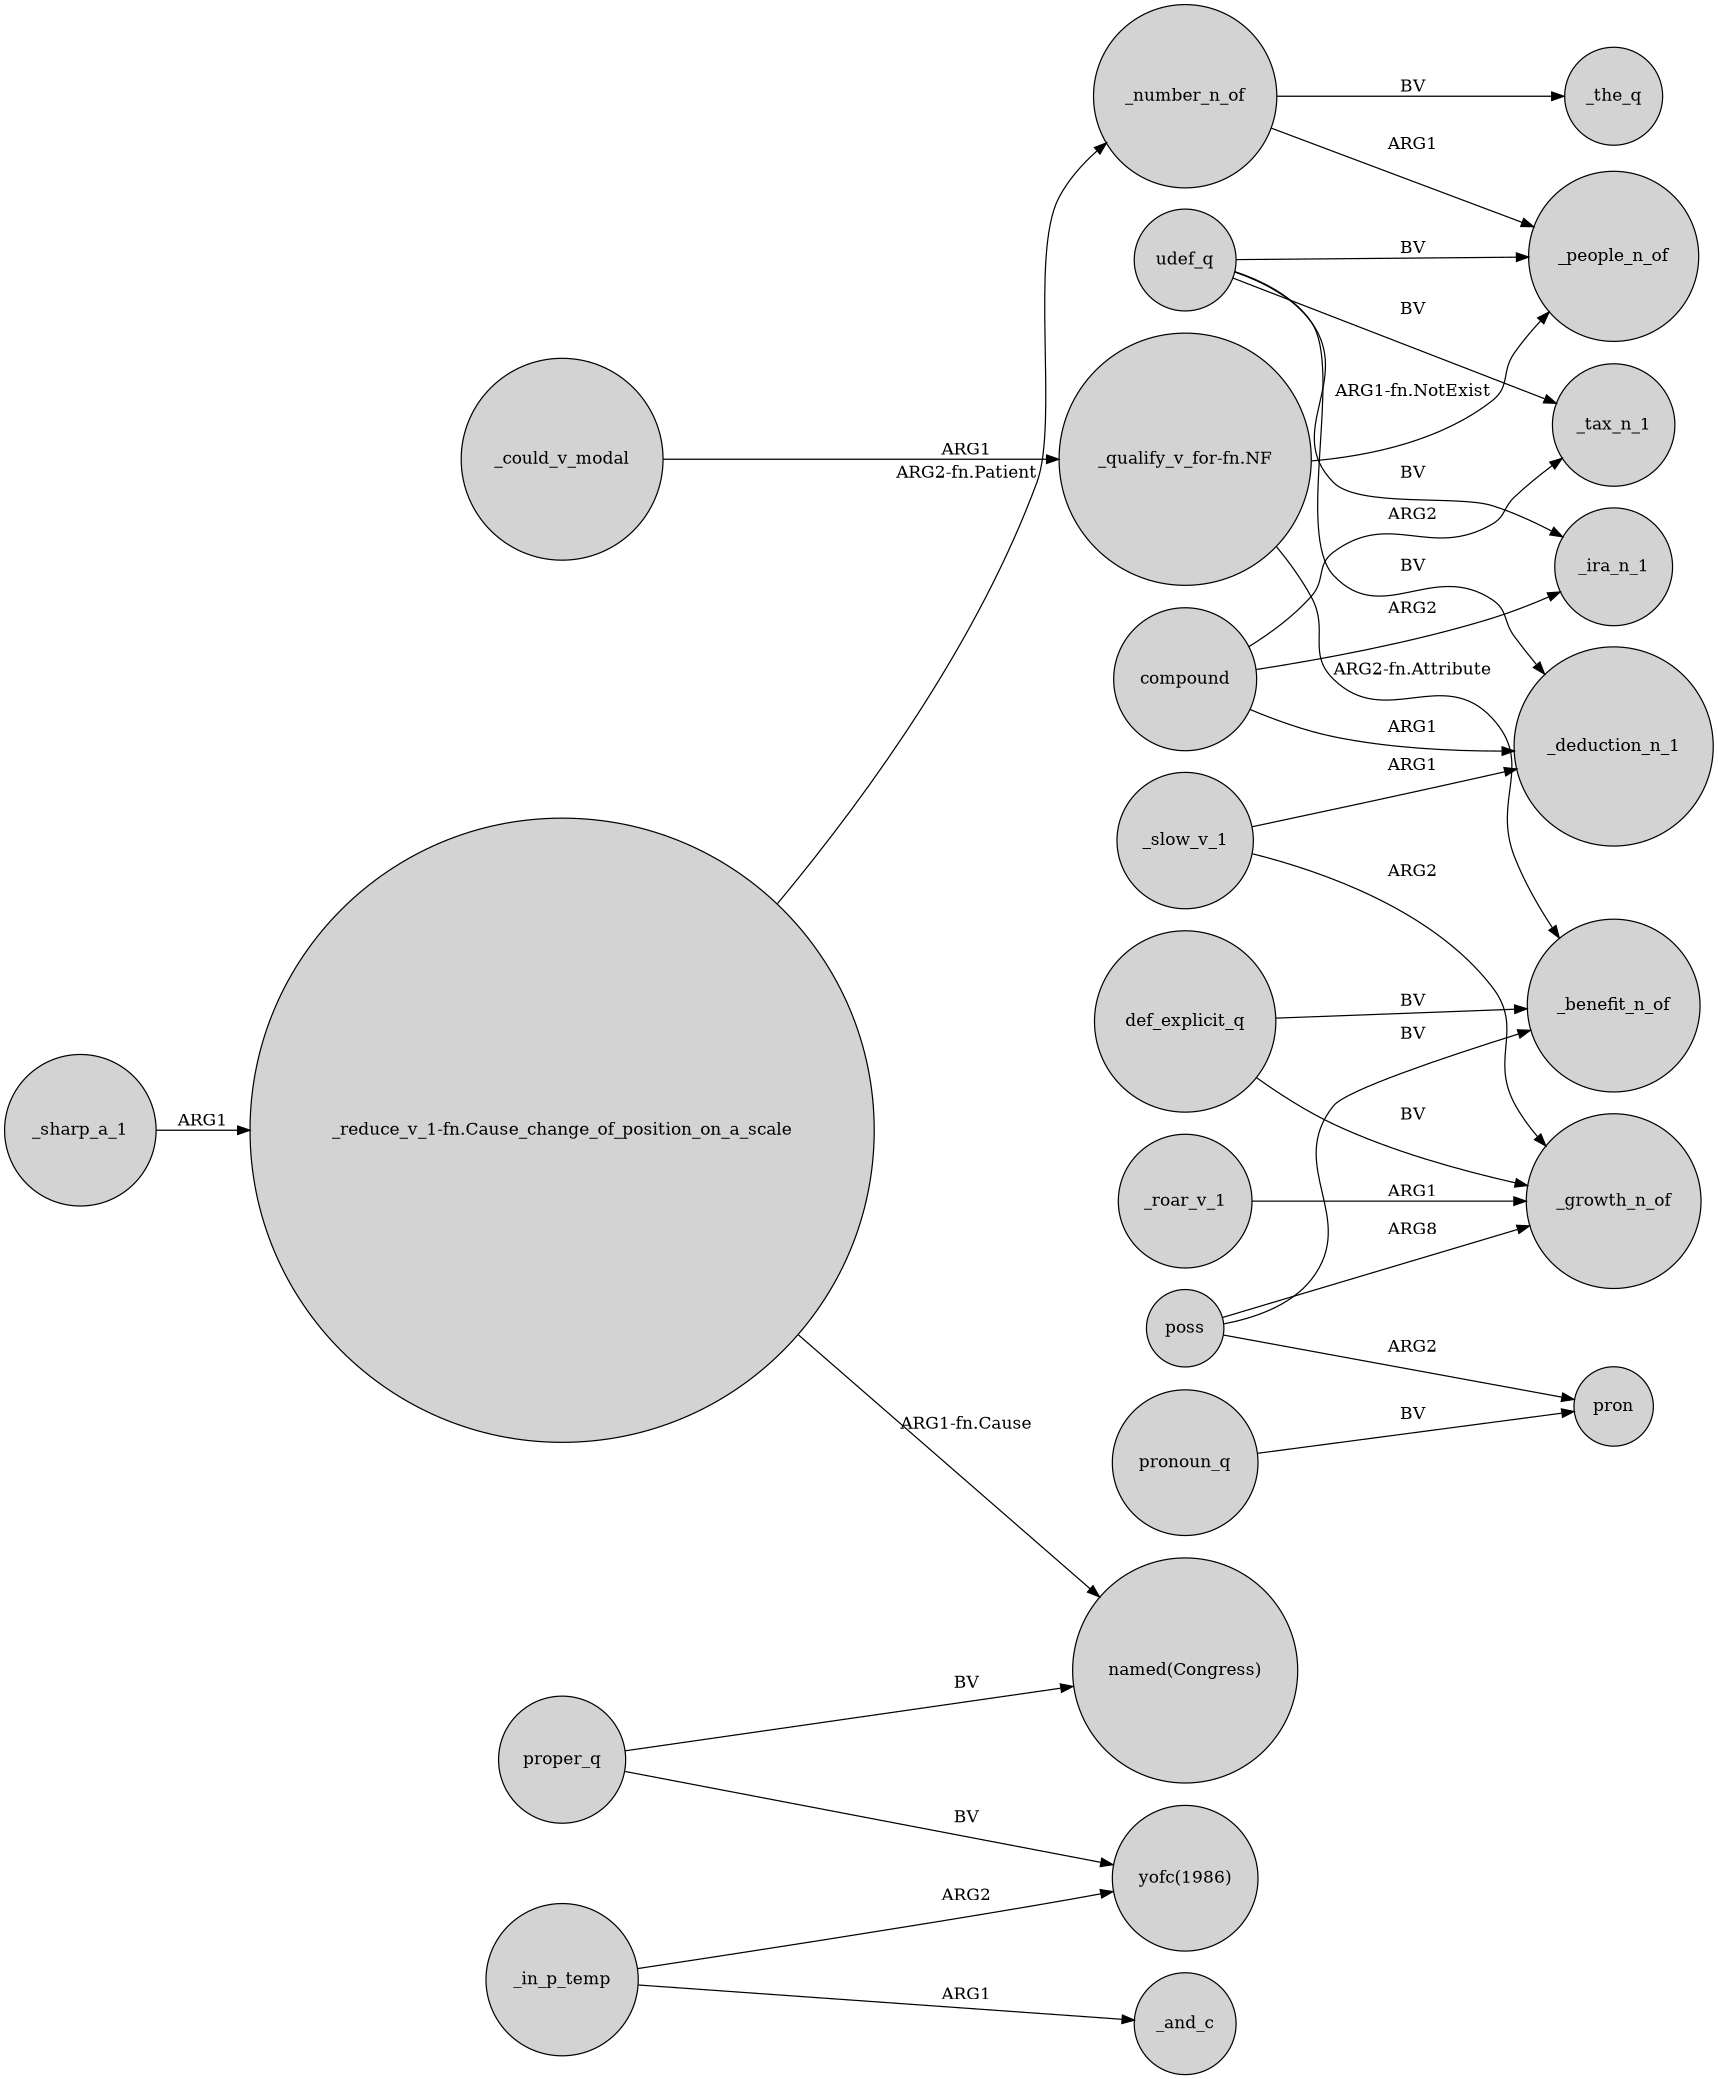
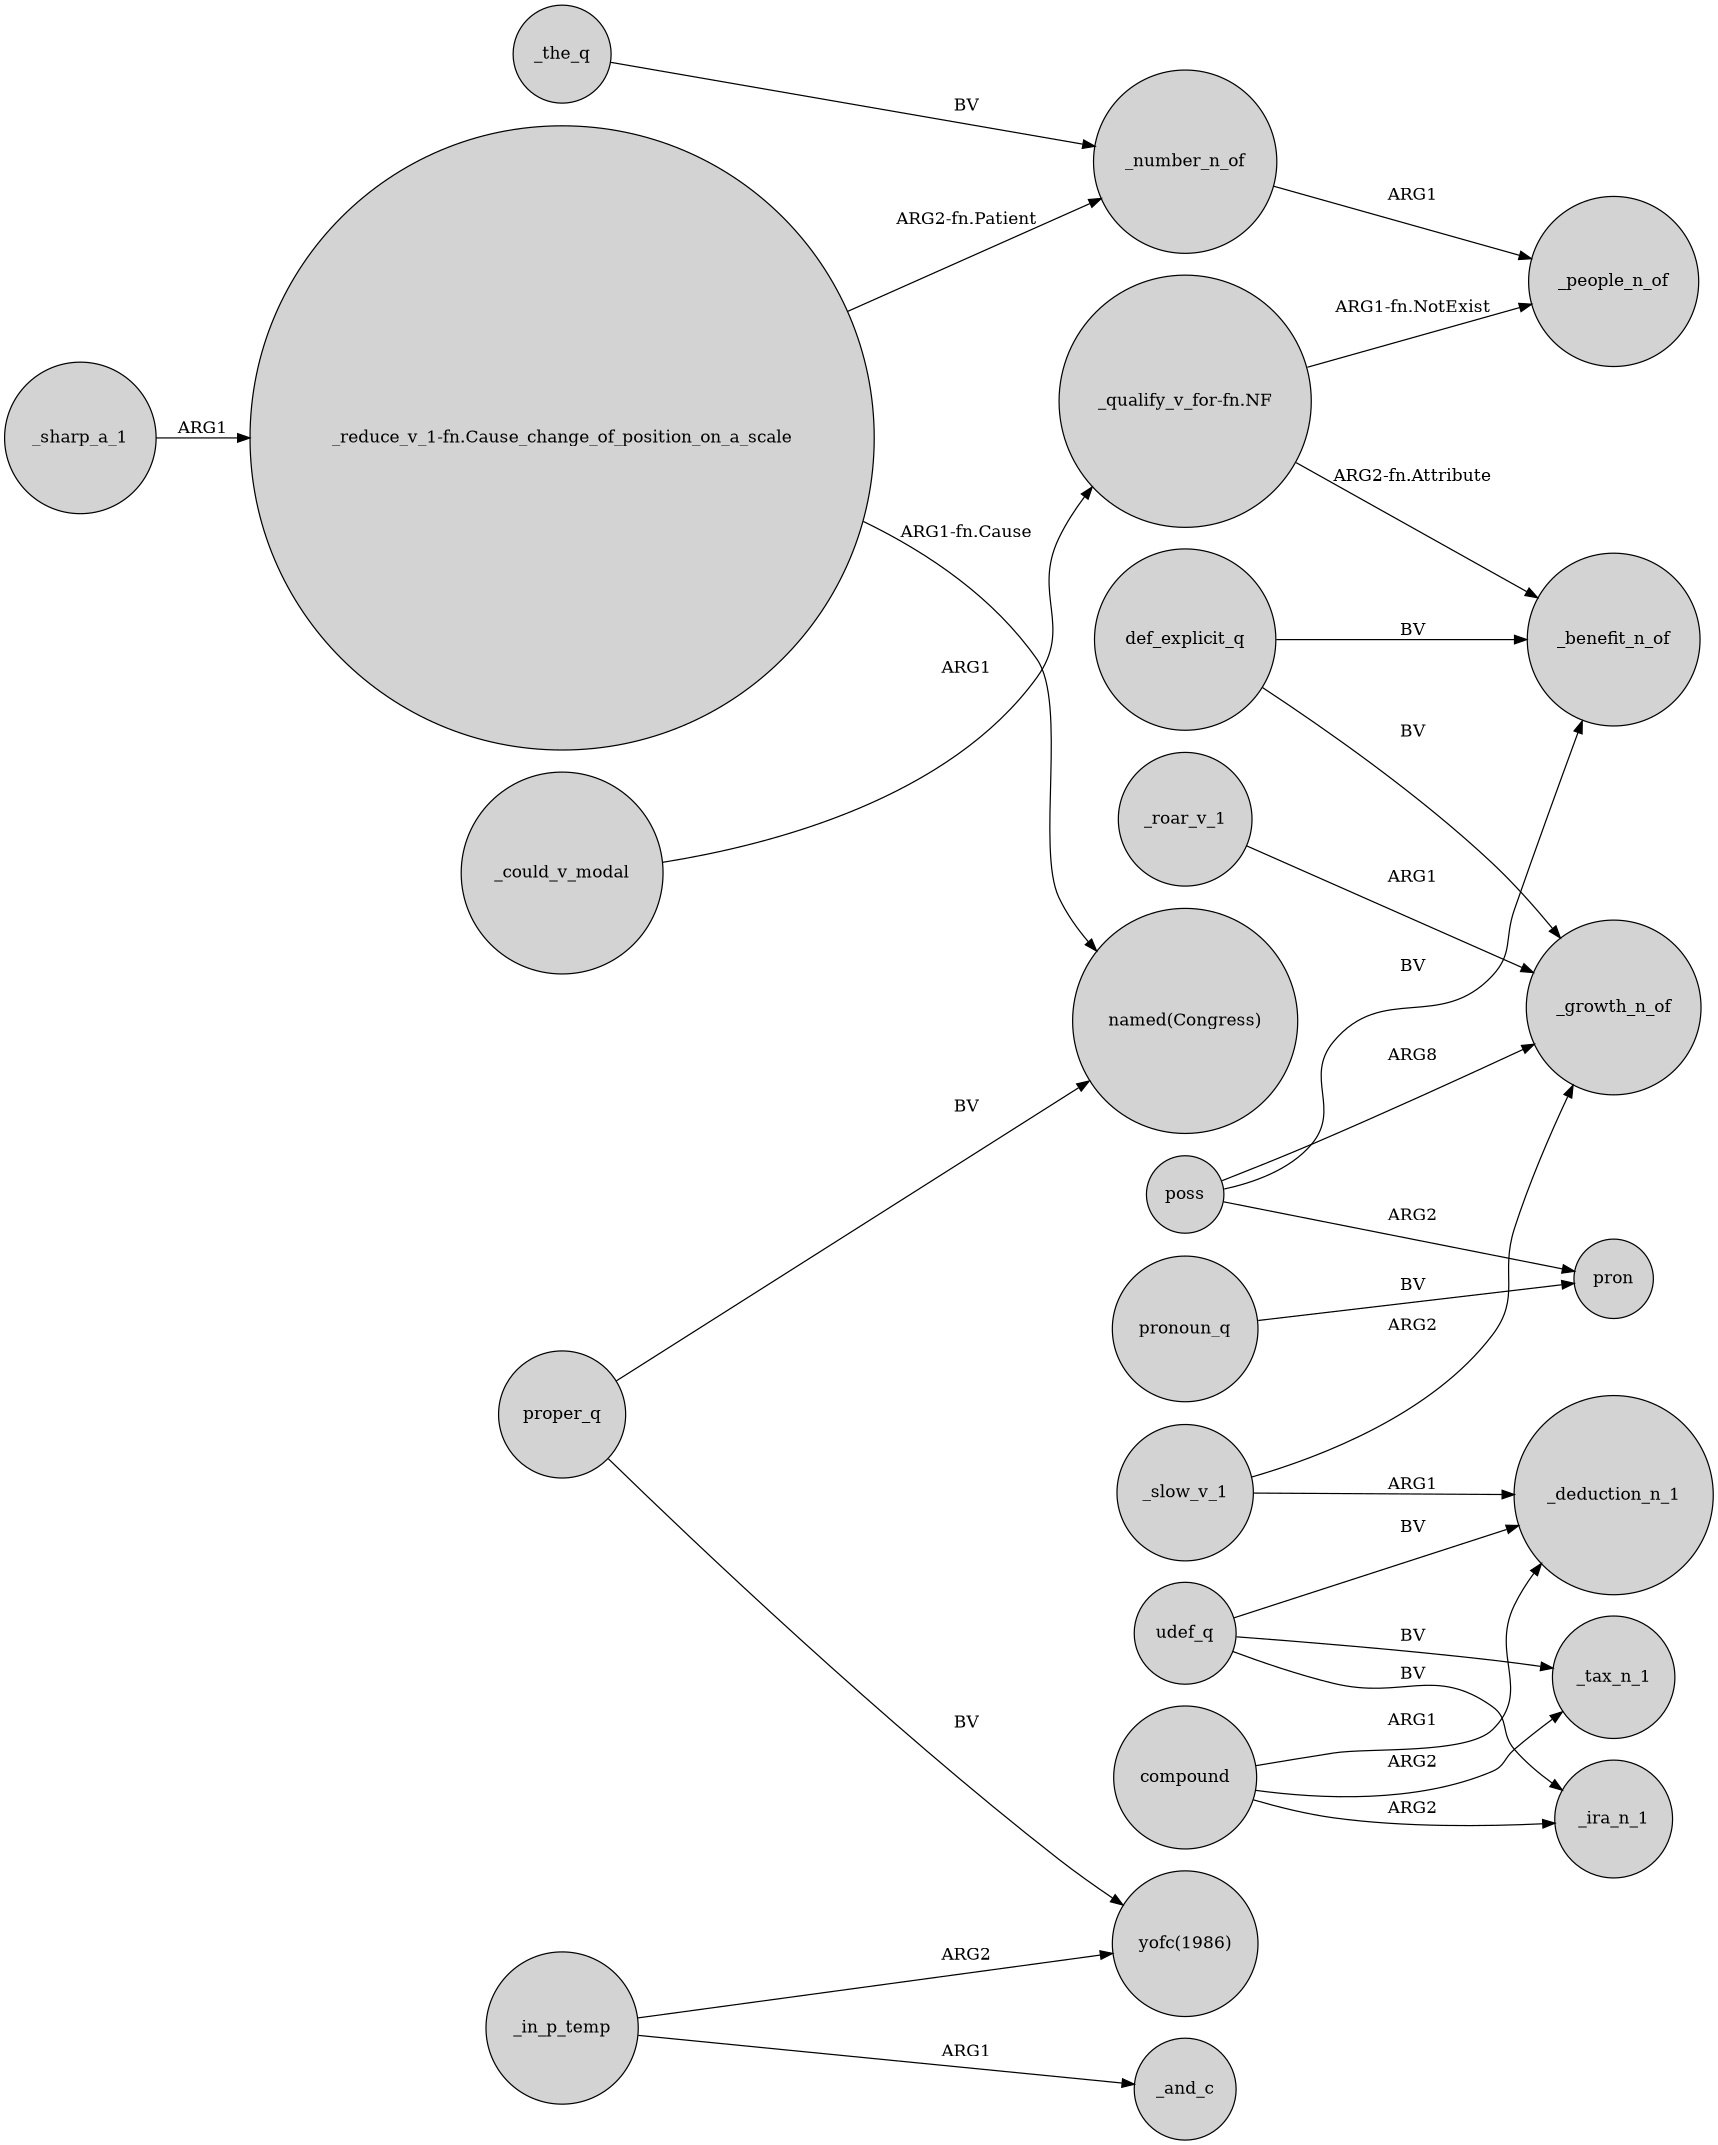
(1414, 96) -> (847, 103)
(1376, 258) -> none
